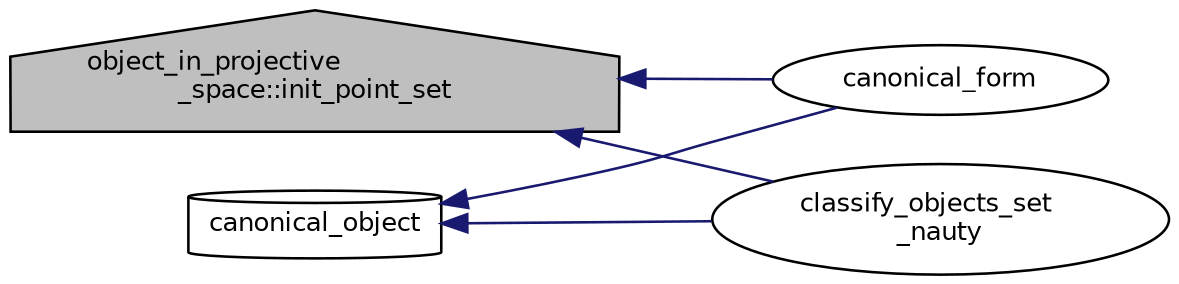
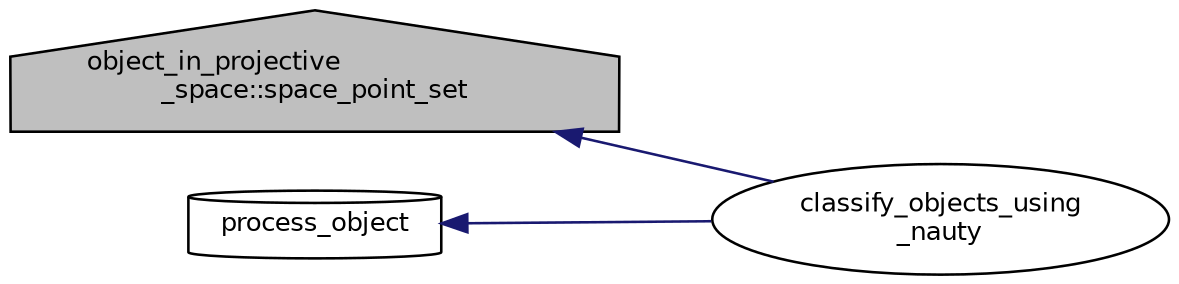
(315, 77) -> (315, 77)
(941, 80) -> none
(941, 219) -> (941, 219)
(315, 225) -> (315, 225)
